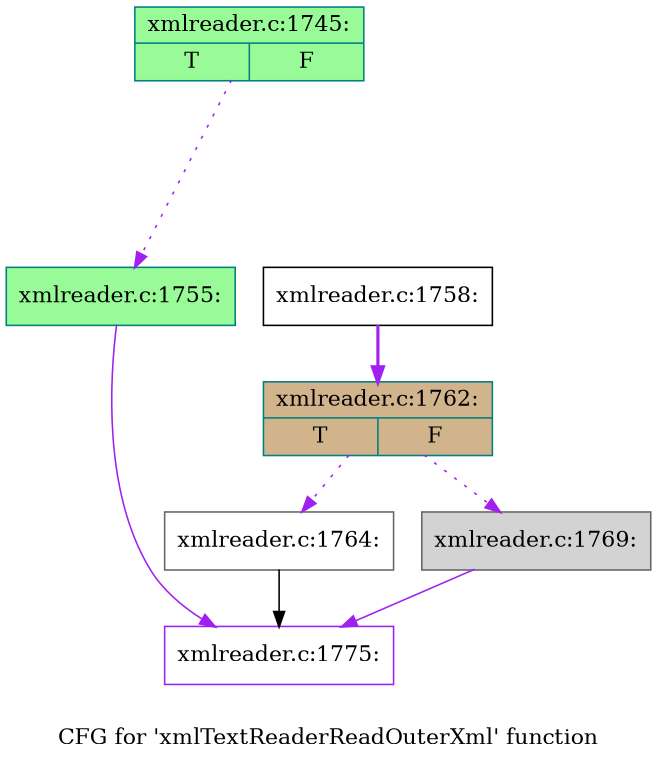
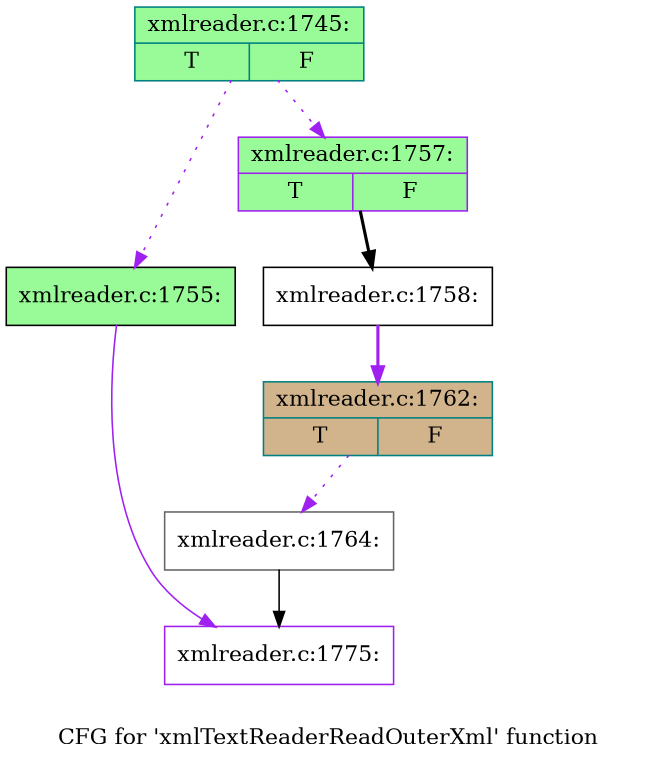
none -> (353, 174)
(121, 296) -> (121, 296)
(536, 541) -> none
